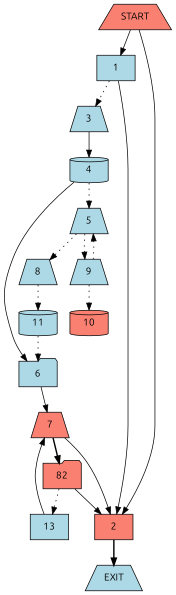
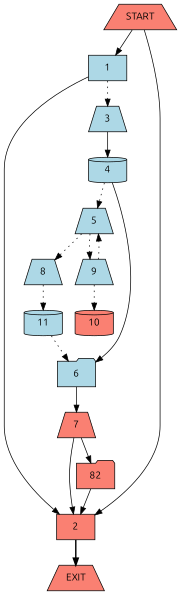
(55, 447) -> (85, 447)
(49, 527) -> none
(114, 578) -> (76, 578)
